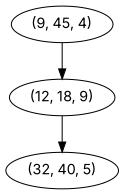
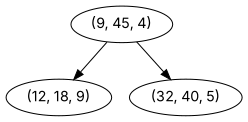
(62, 129) -> (150, 57)
